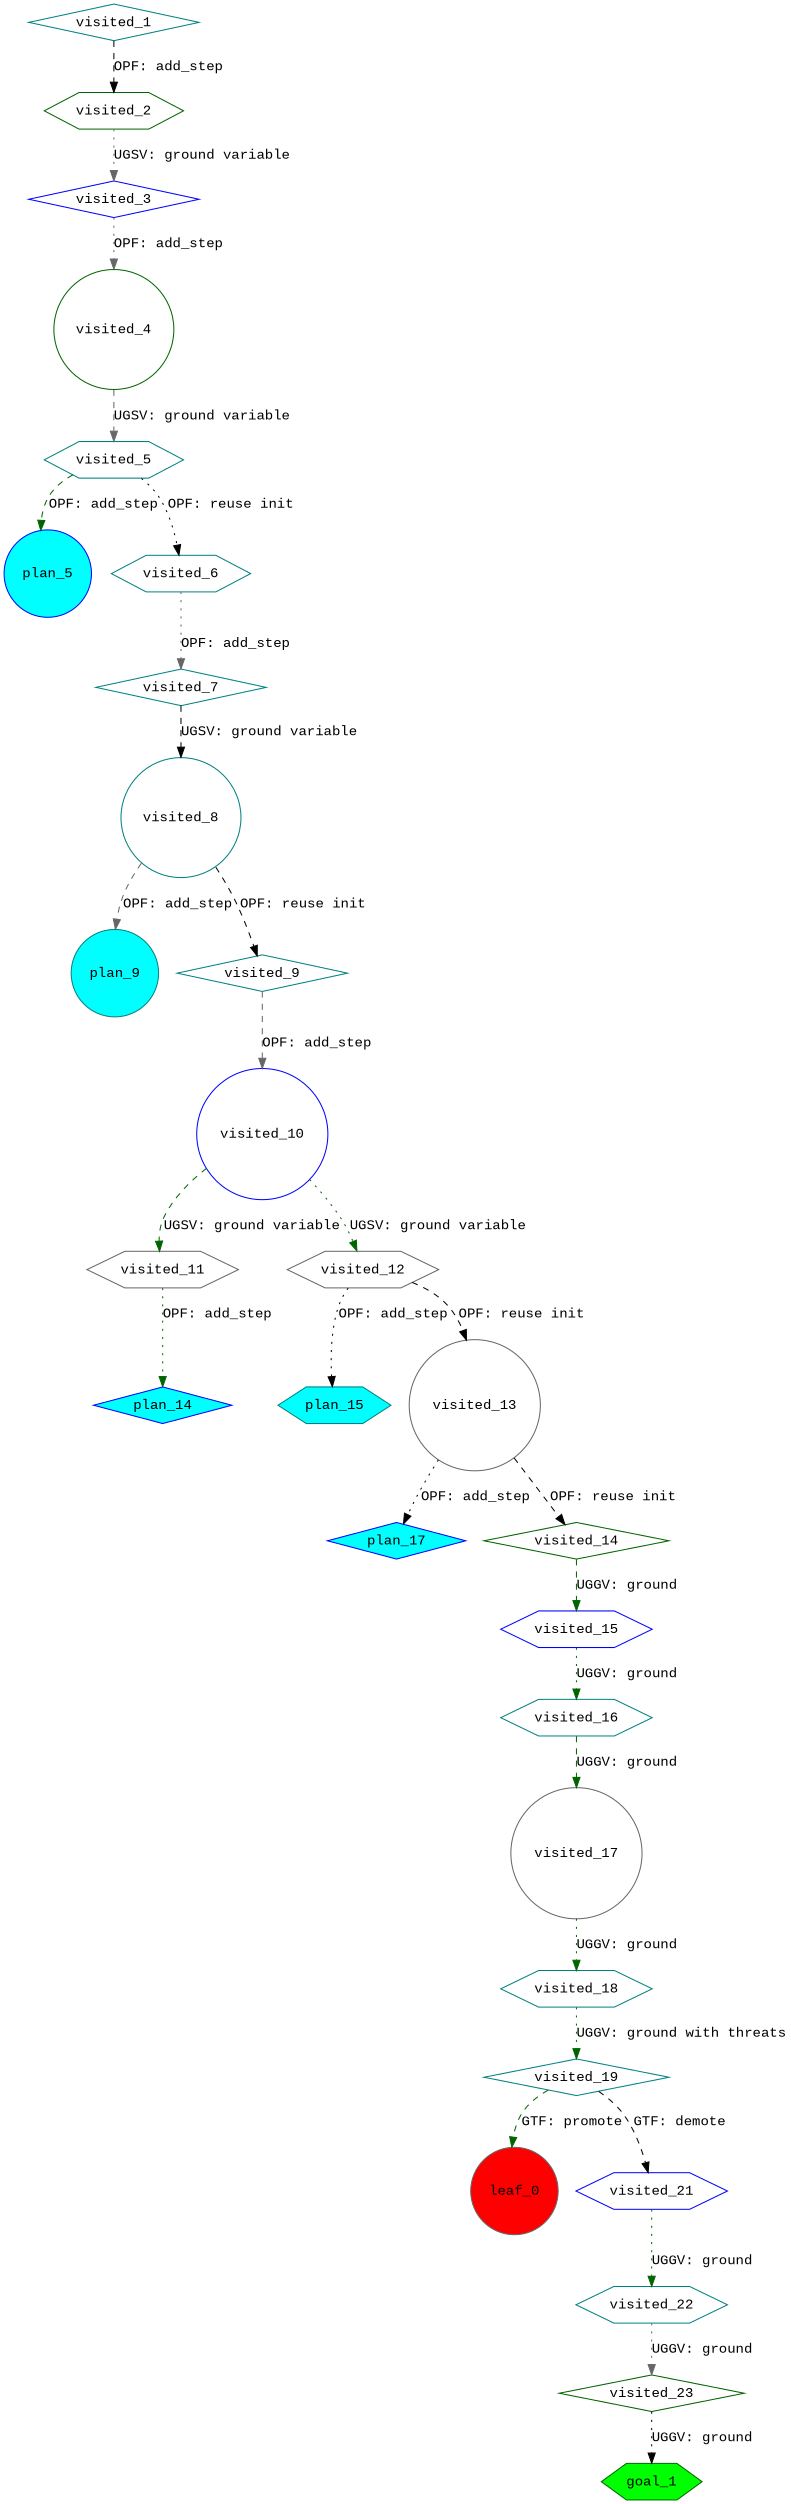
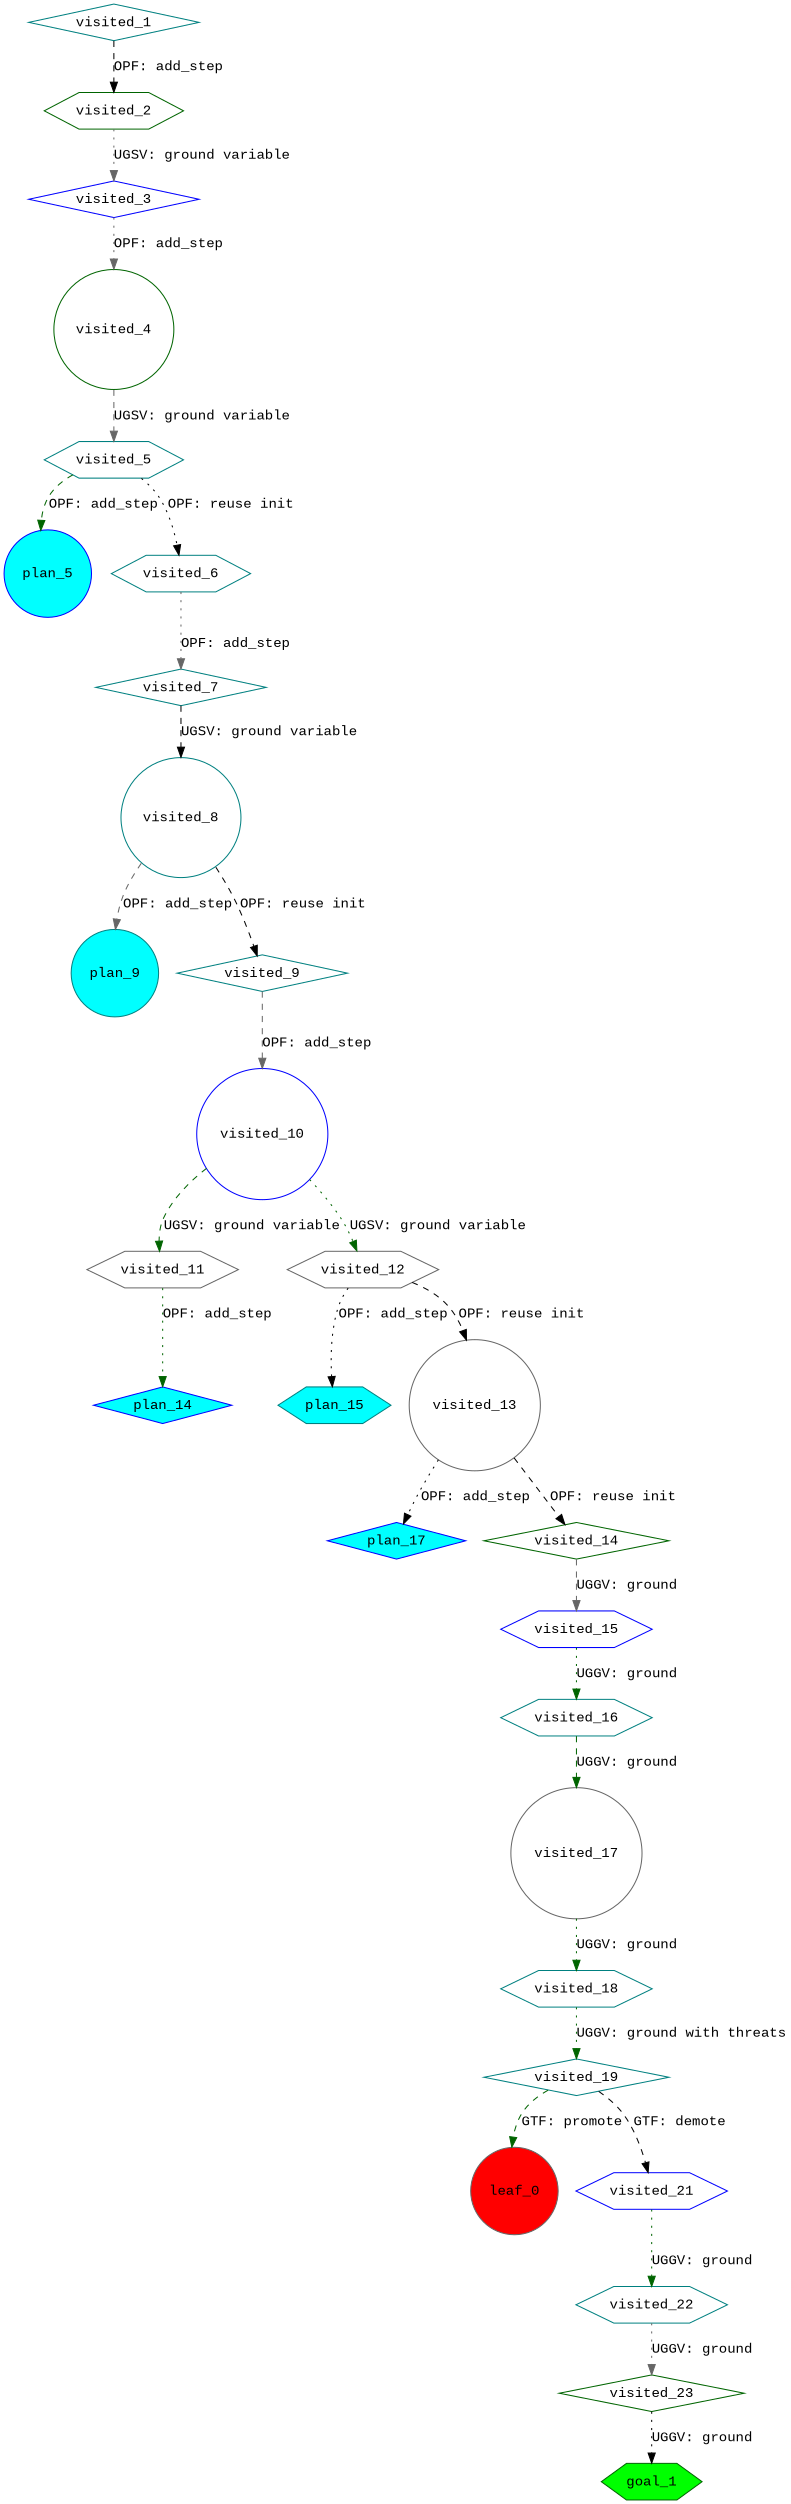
(576, 1580) -> (576, 1580)
